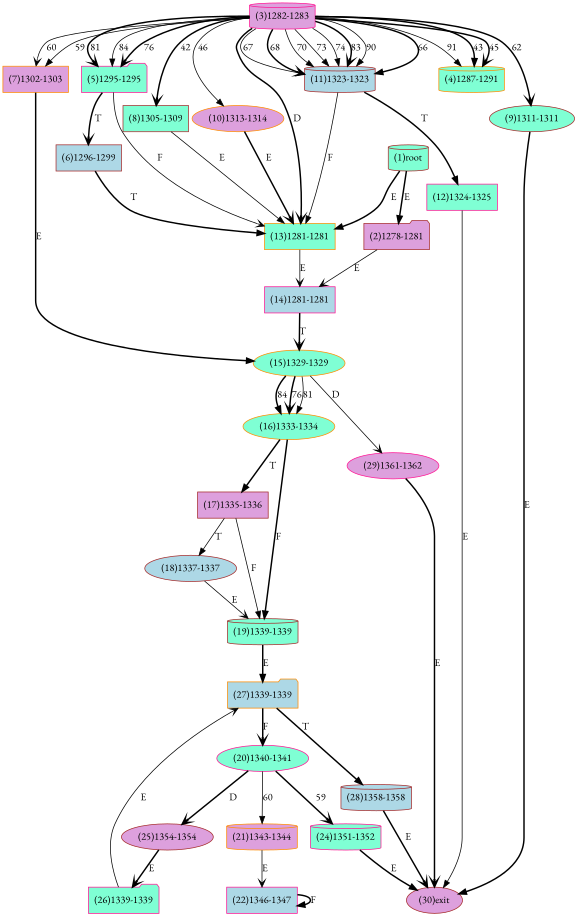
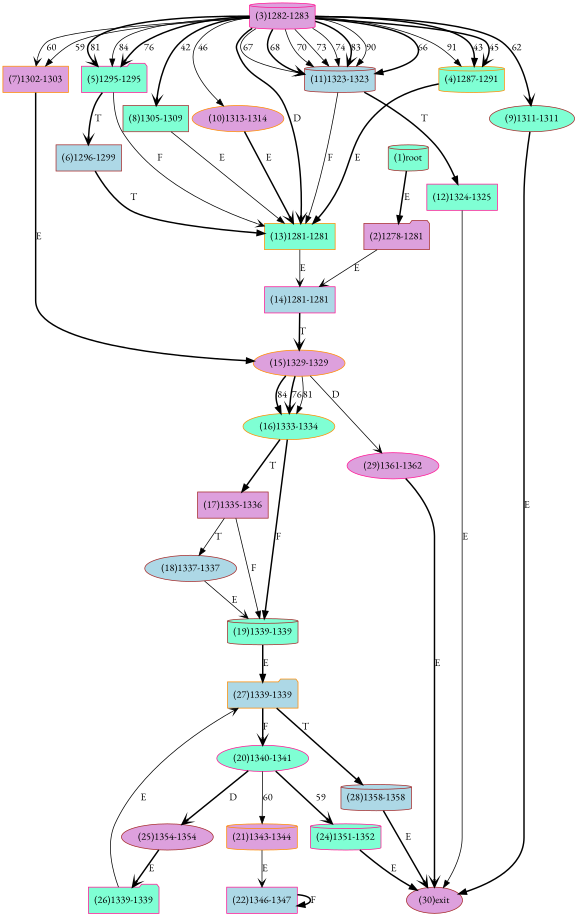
(378, 206) -> (361, 134)
(299, 363) -> (299, 363)
